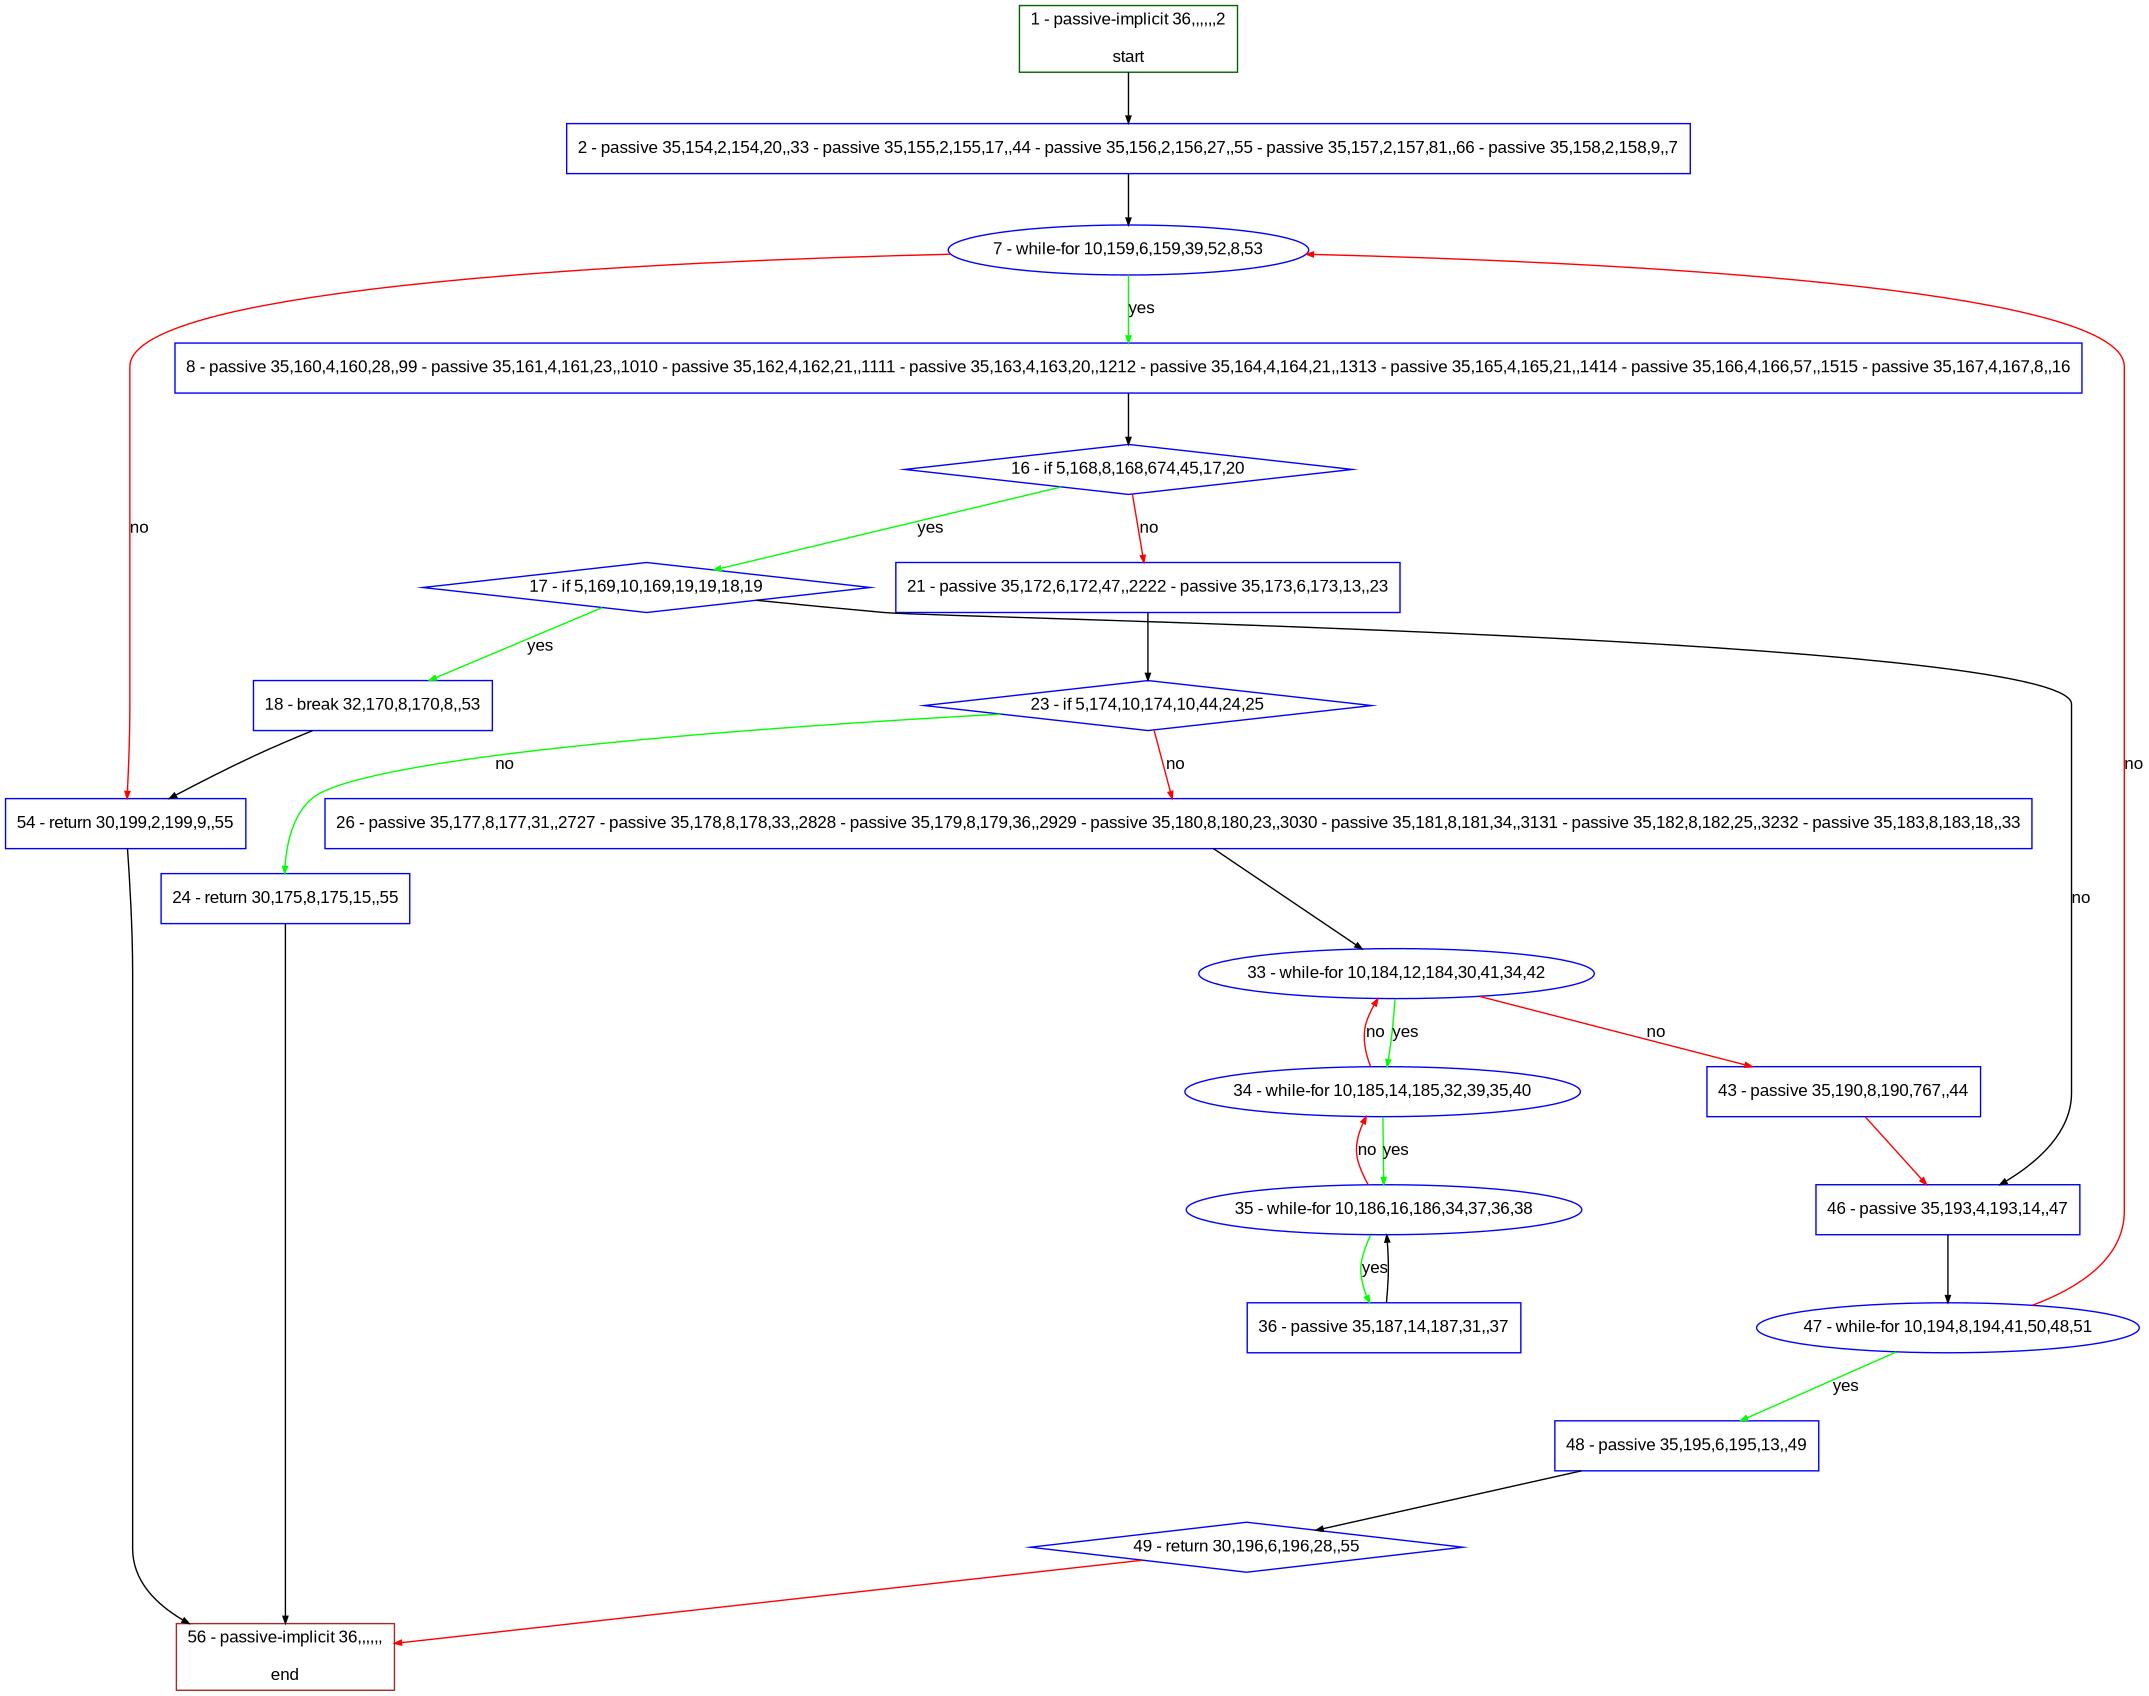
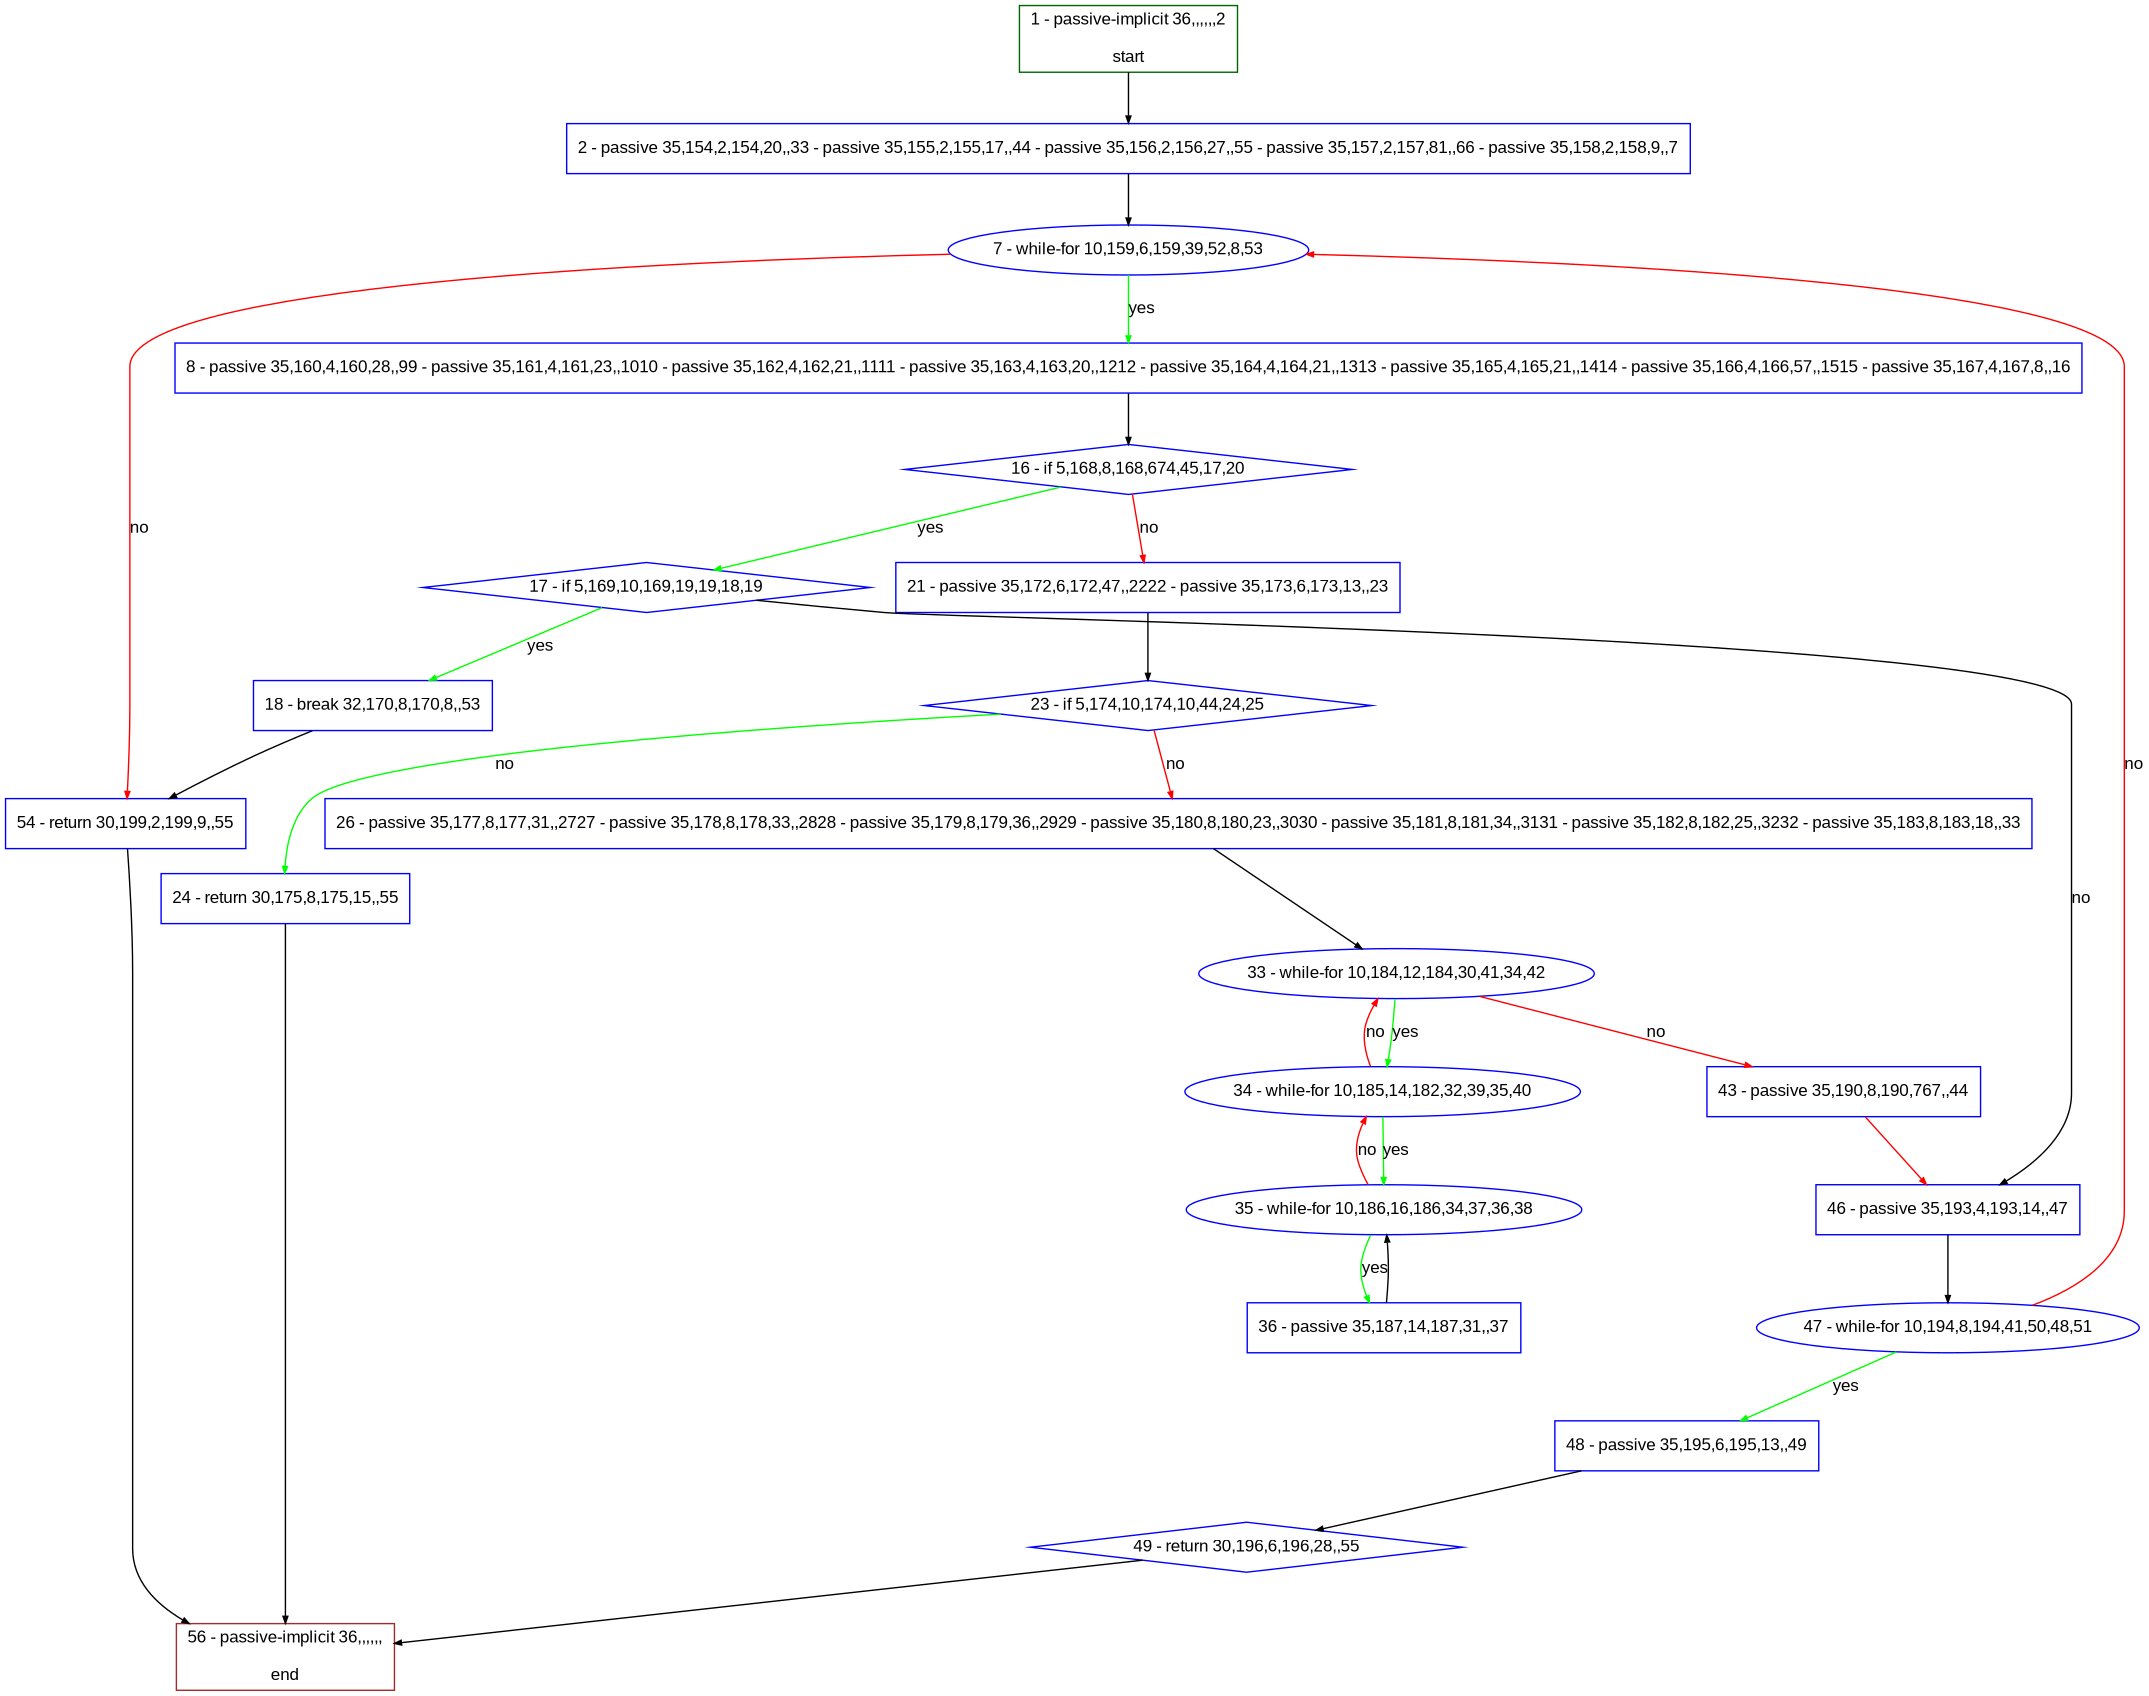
(1383, 1092) -> (1383, 1092)
(772, 1601) -> (772, 1601)
